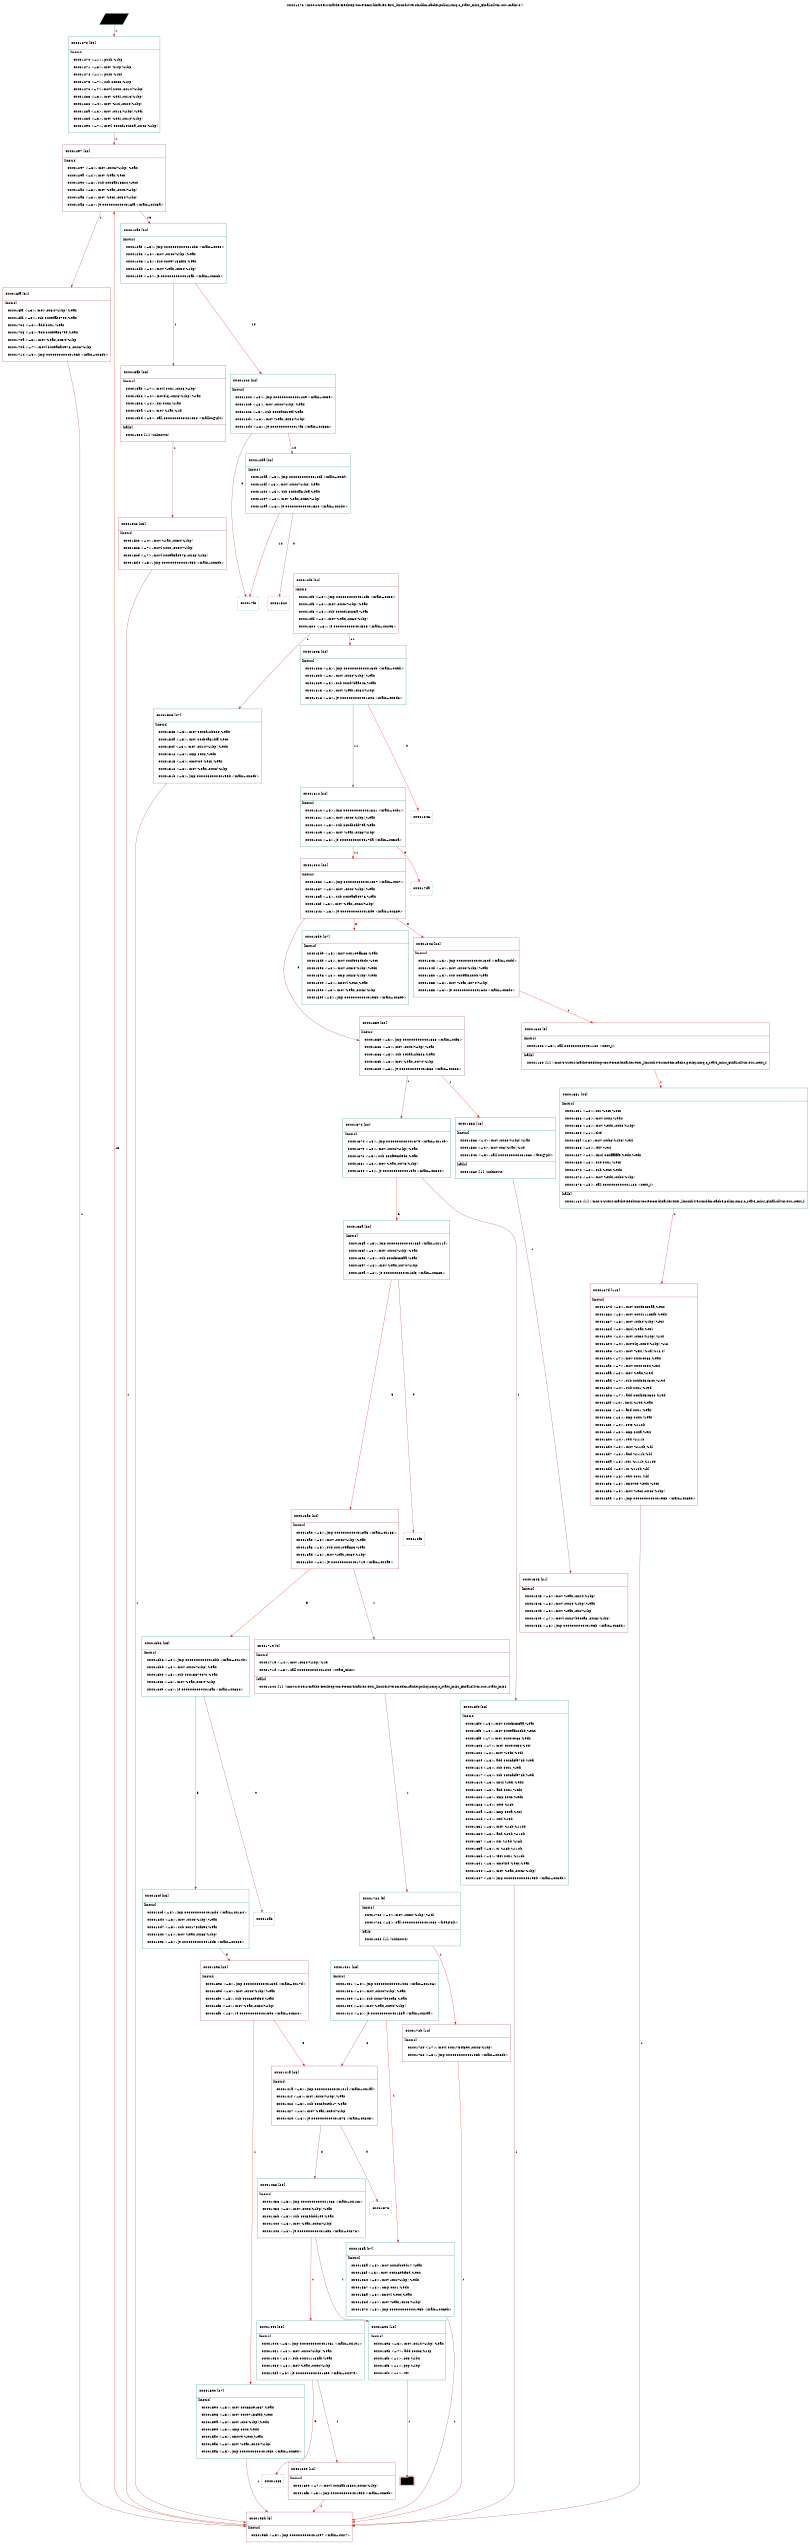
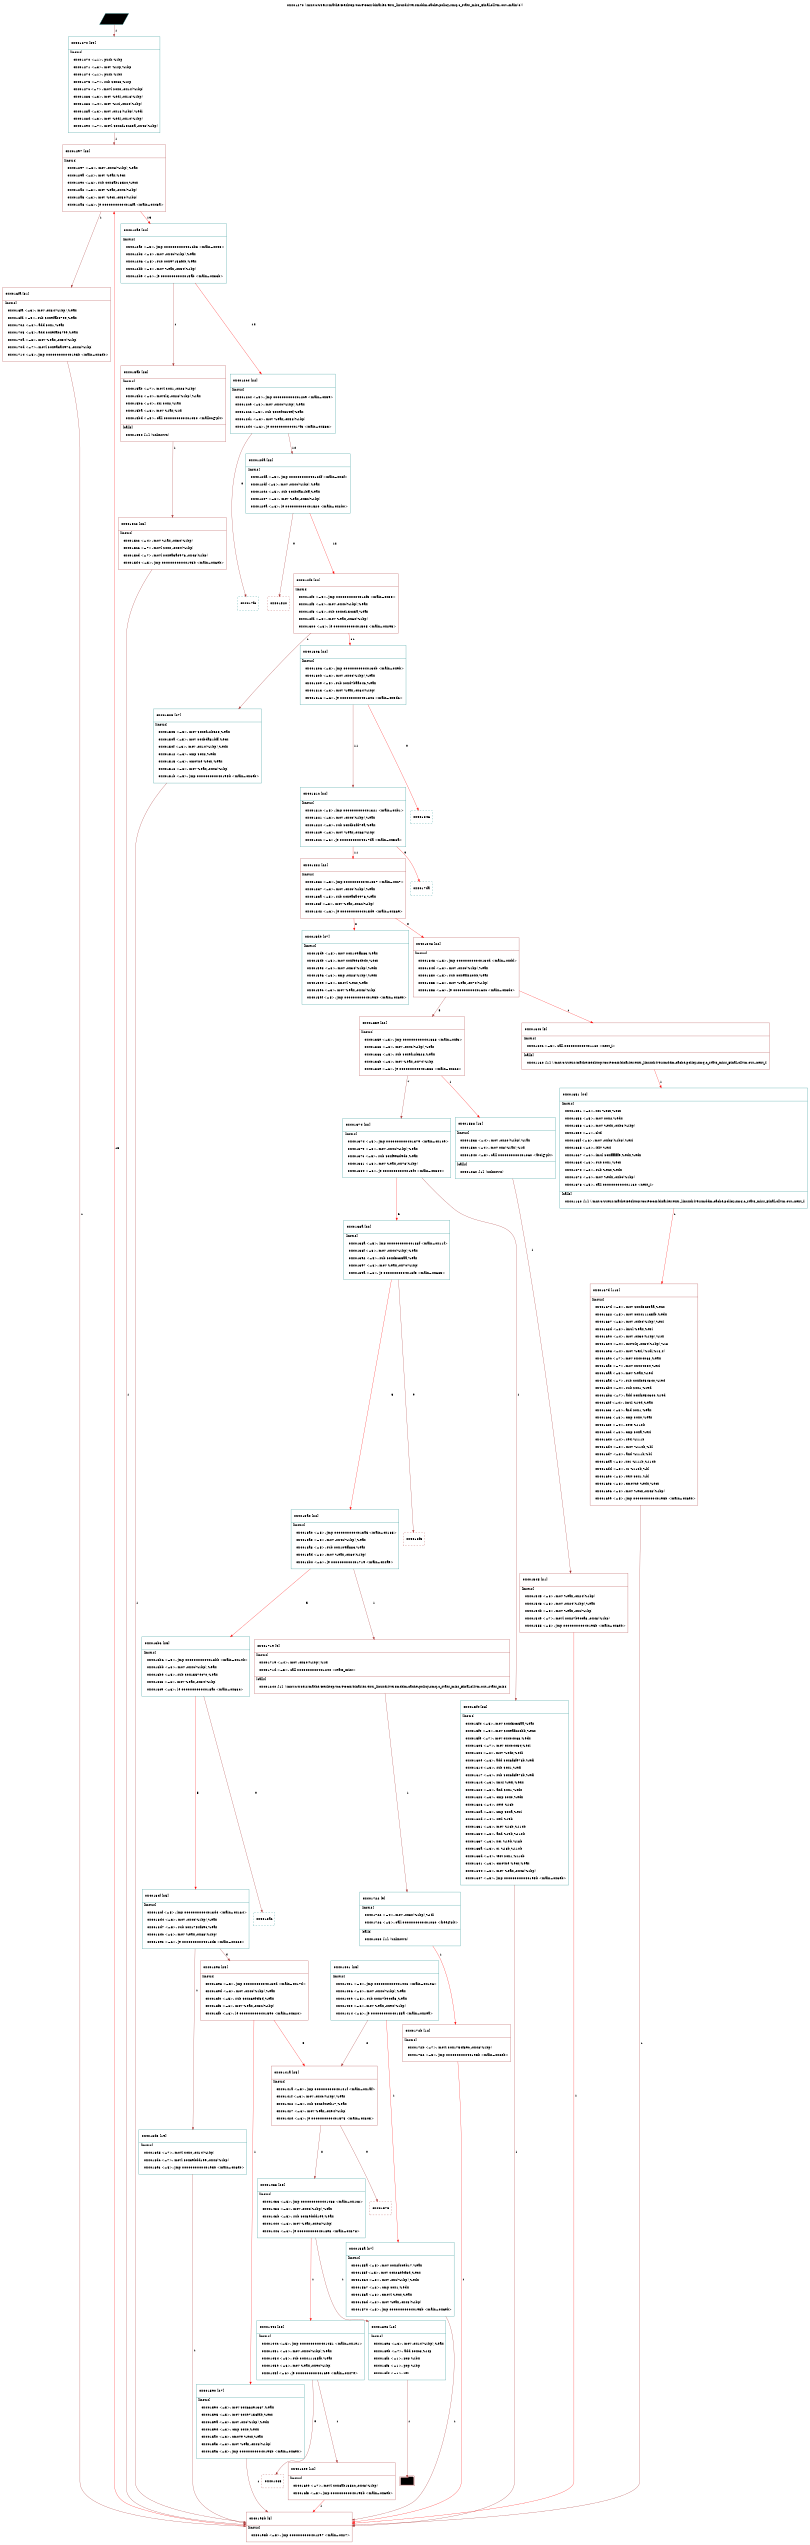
(263, 553) -> (321, 542)
(291, 995) -> (440, 1006)
(532, 1250) -> (532, 1250)
(345, 1539) -> (345, 1539)
none -> (193, 2152)
none -> (574, 2170)
